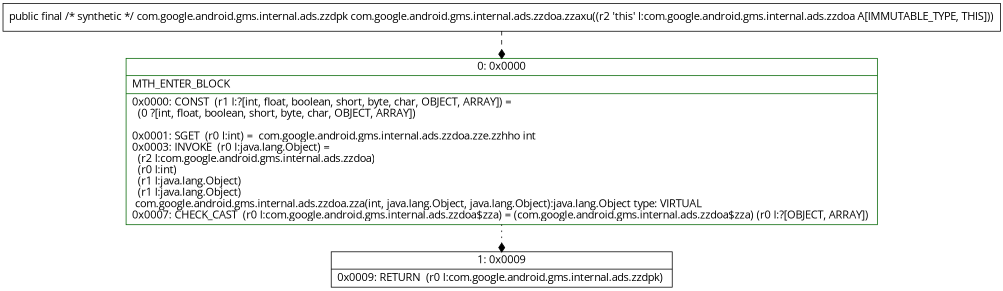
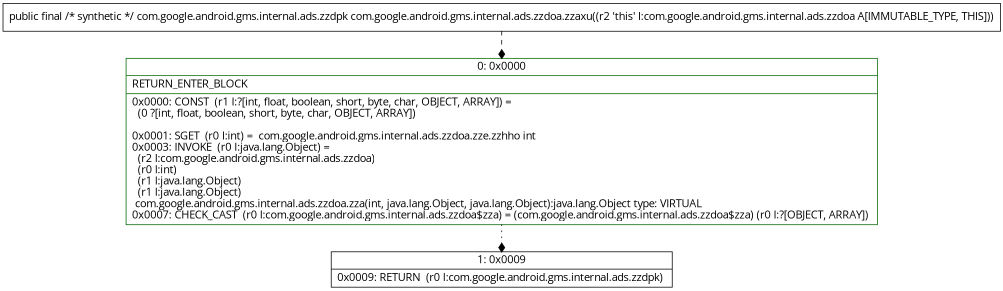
(181, 84) -> (190, 84)
